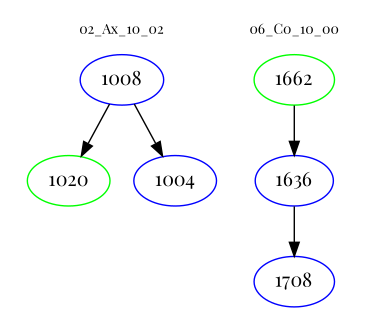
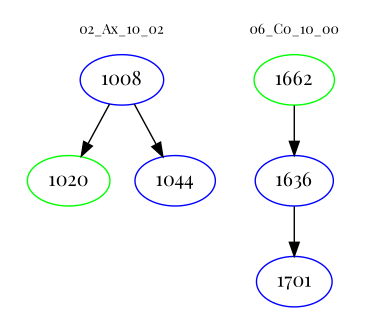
(175, 181) -> (175, 181)
(294, 282) -> (294, 282)
